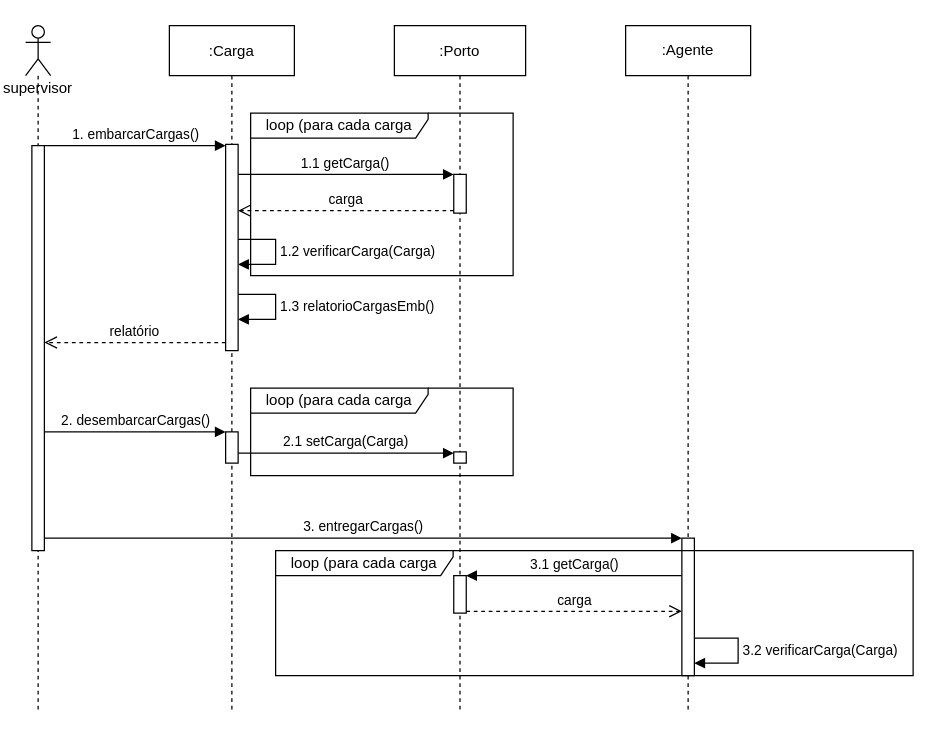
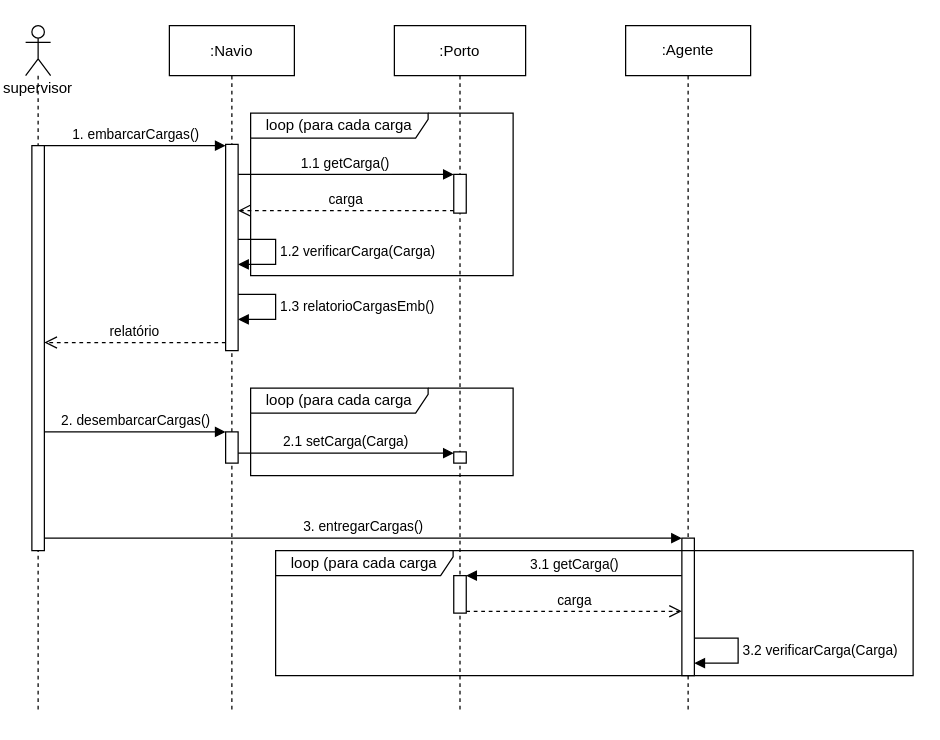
(231, 51) -> (231, 51)
